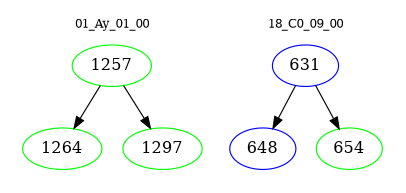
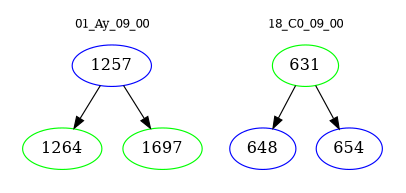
(112, 25) -> (112, 25)
(112, 66) -> (112, 66)
(305, 66) -> (305, 66)
(163, 149) -> (163, 149)
(349, 149) -> (349, 149)
